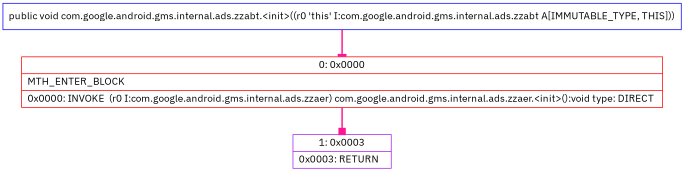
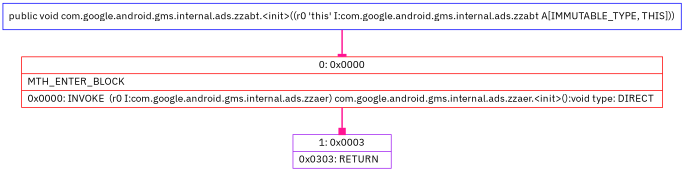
(342, 160) -> (342, 160)
